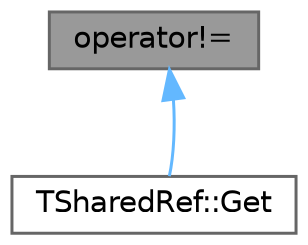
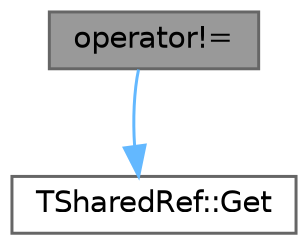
(174, 138) -> (134, 108)
